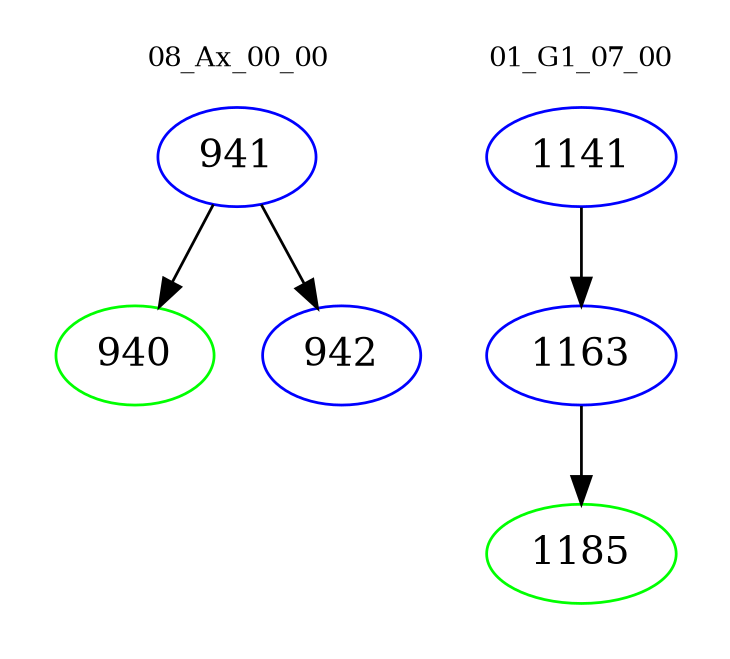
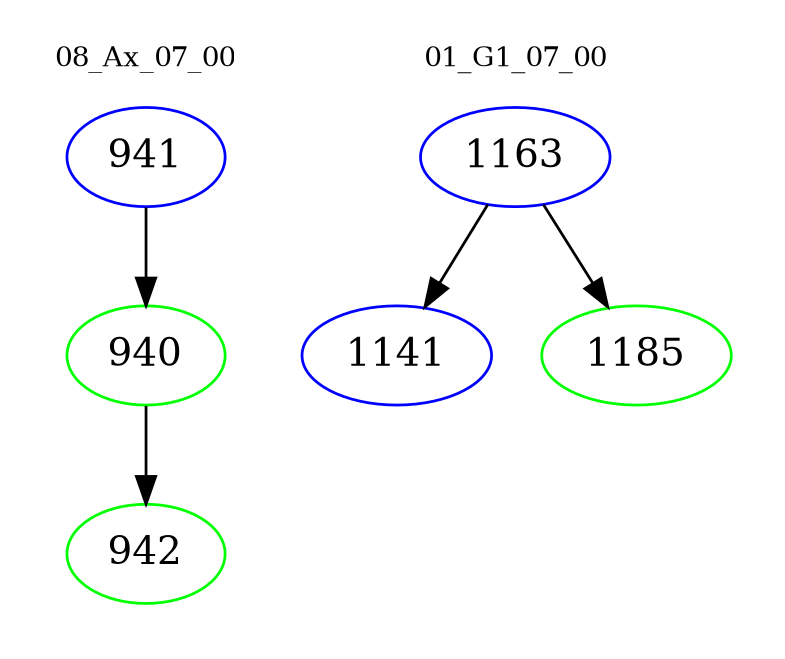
(238, 59) -> (146, 59)
(581, 243) -> (464, 244)
(283, 244) -> (146, 441)
(342, 355) -> (146, 554)
